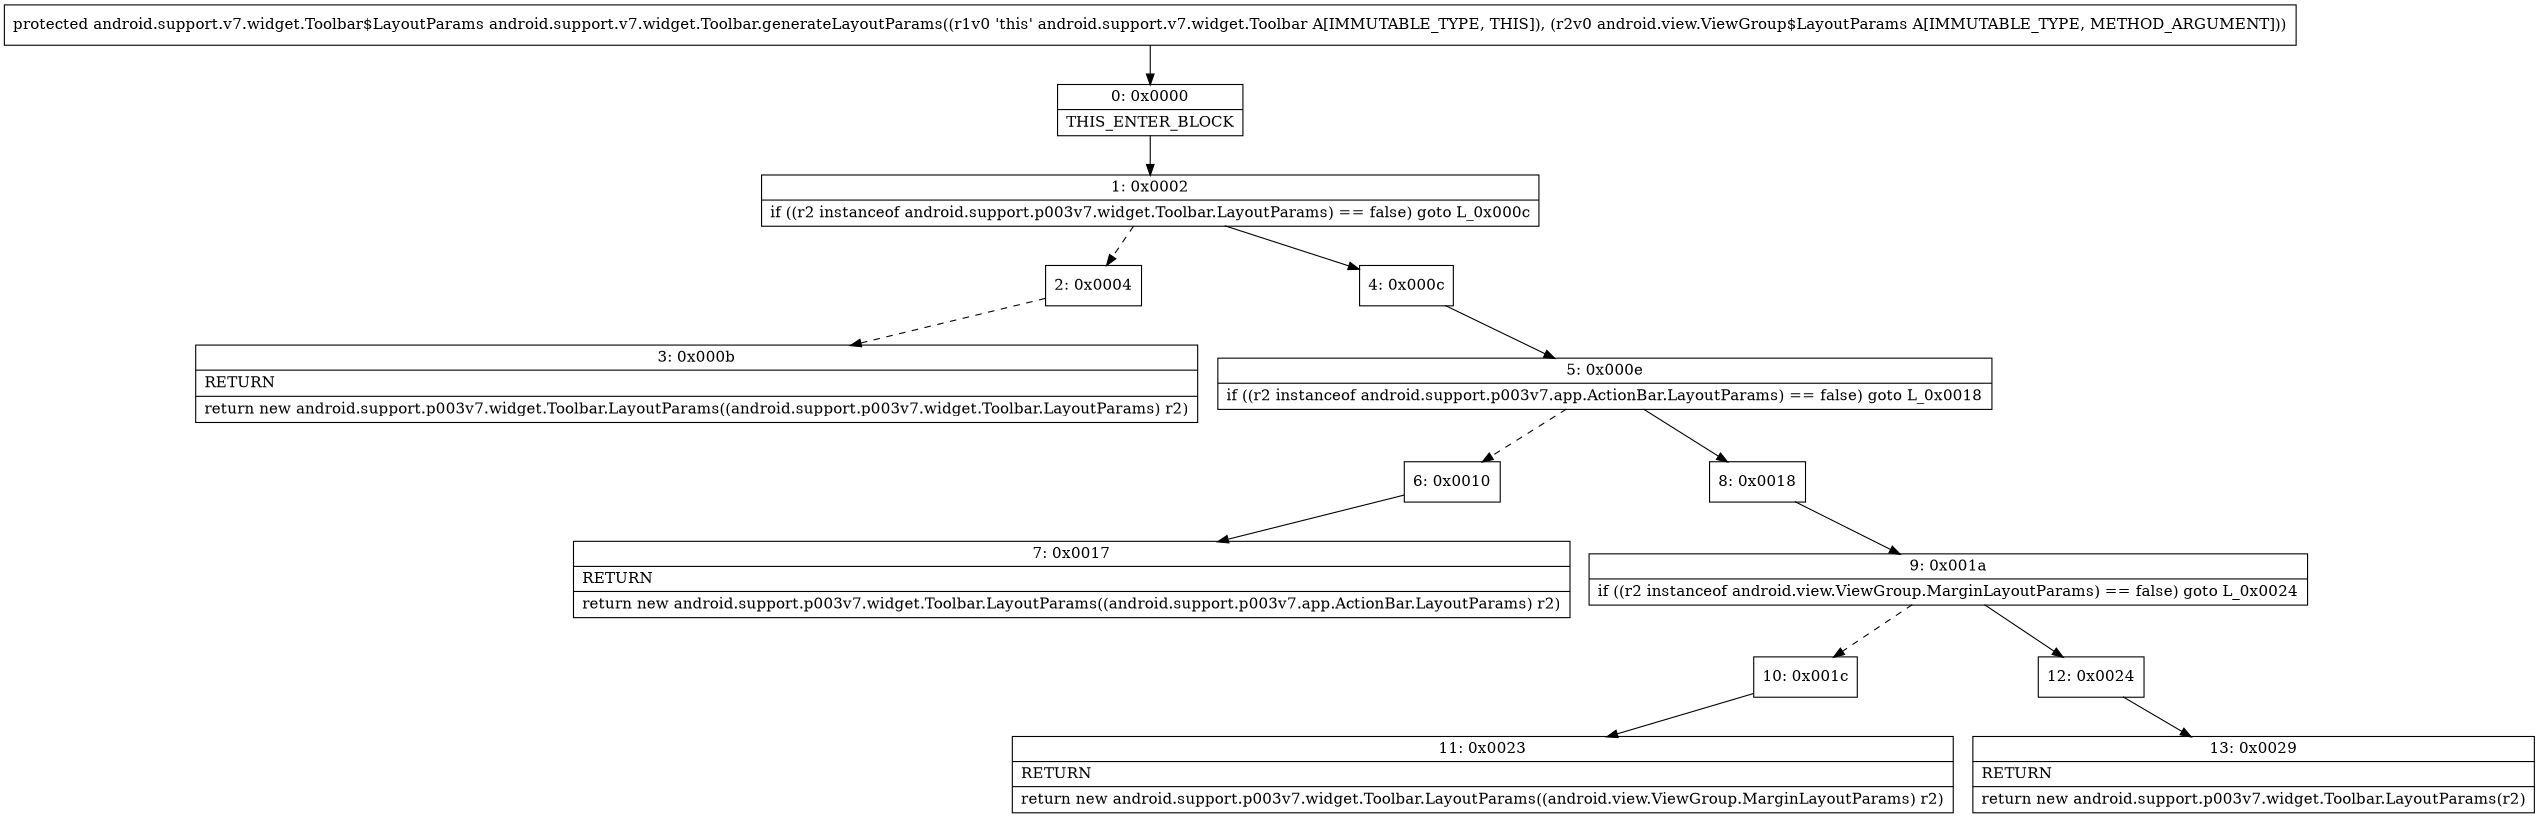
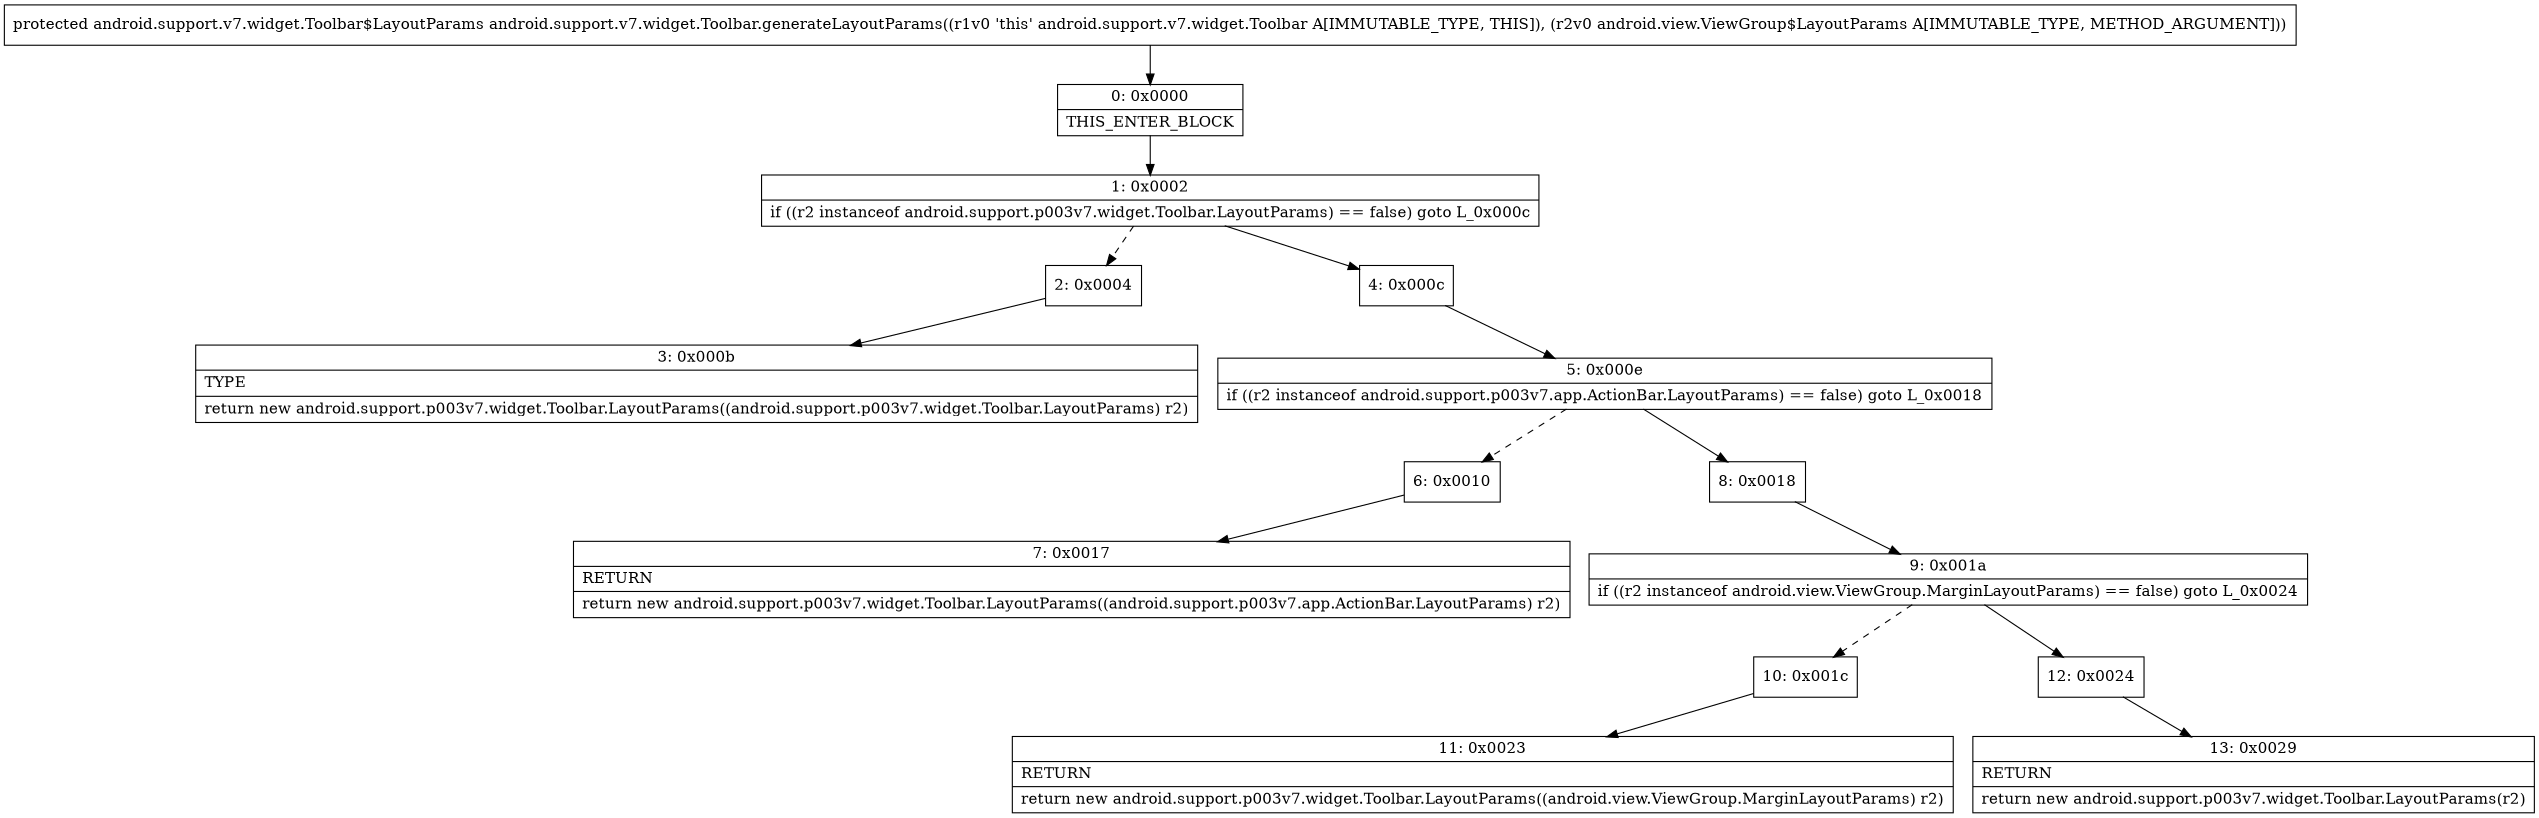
(953, 321) -> (953, 321)
(240, 383) -> (226, 383)
